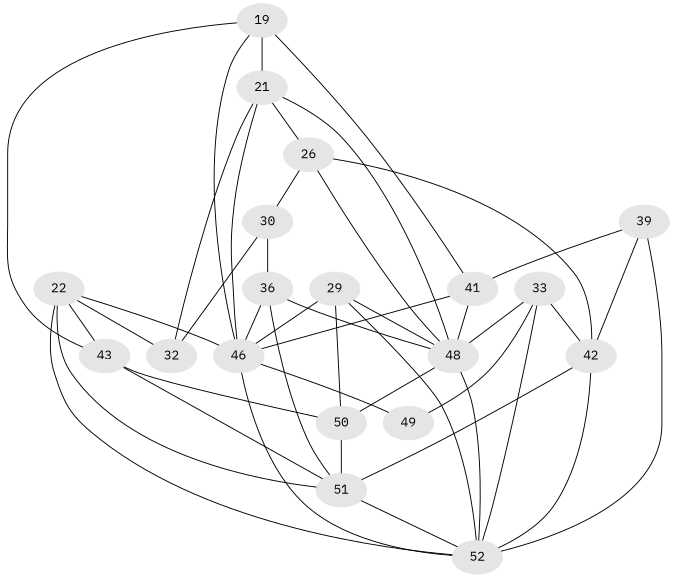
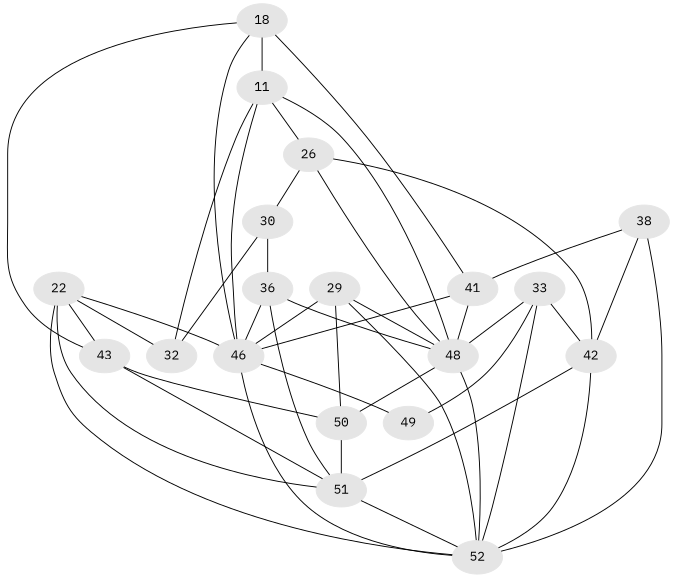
(262, 21) -> (262, 21)
(262, 88) -> (262, 88)
(644, 222) -> (644, 222)
